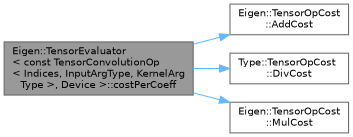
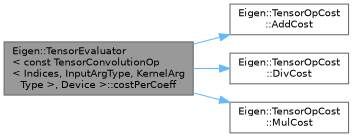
(289, 68) -> (289, 68)
